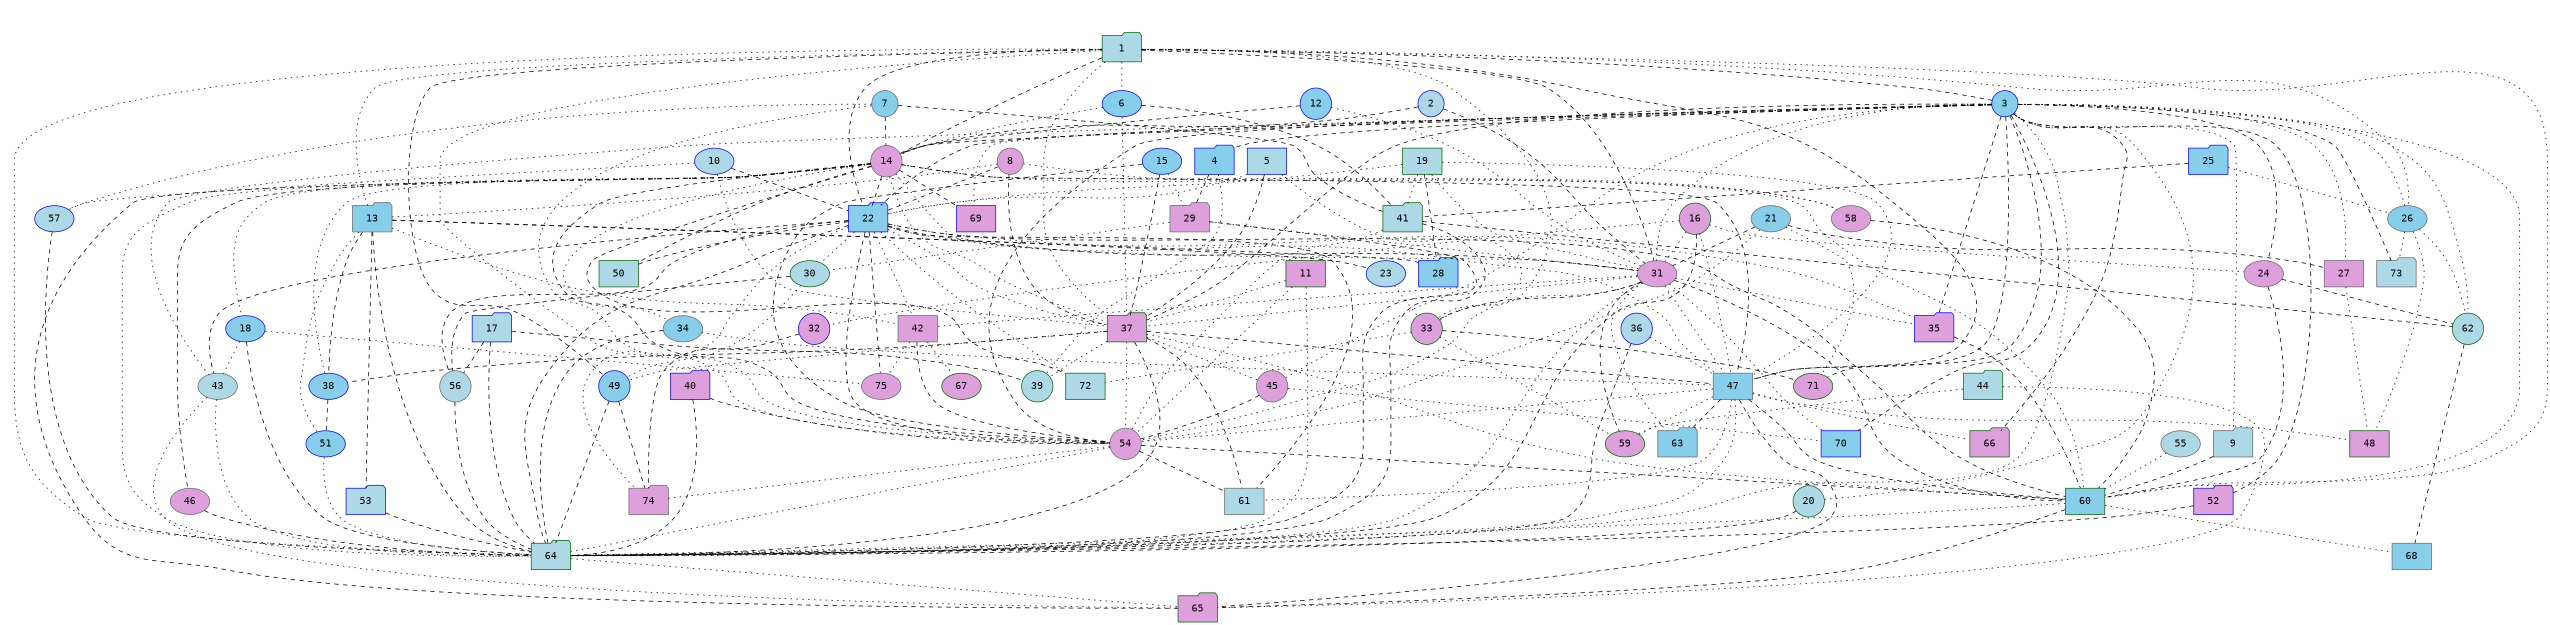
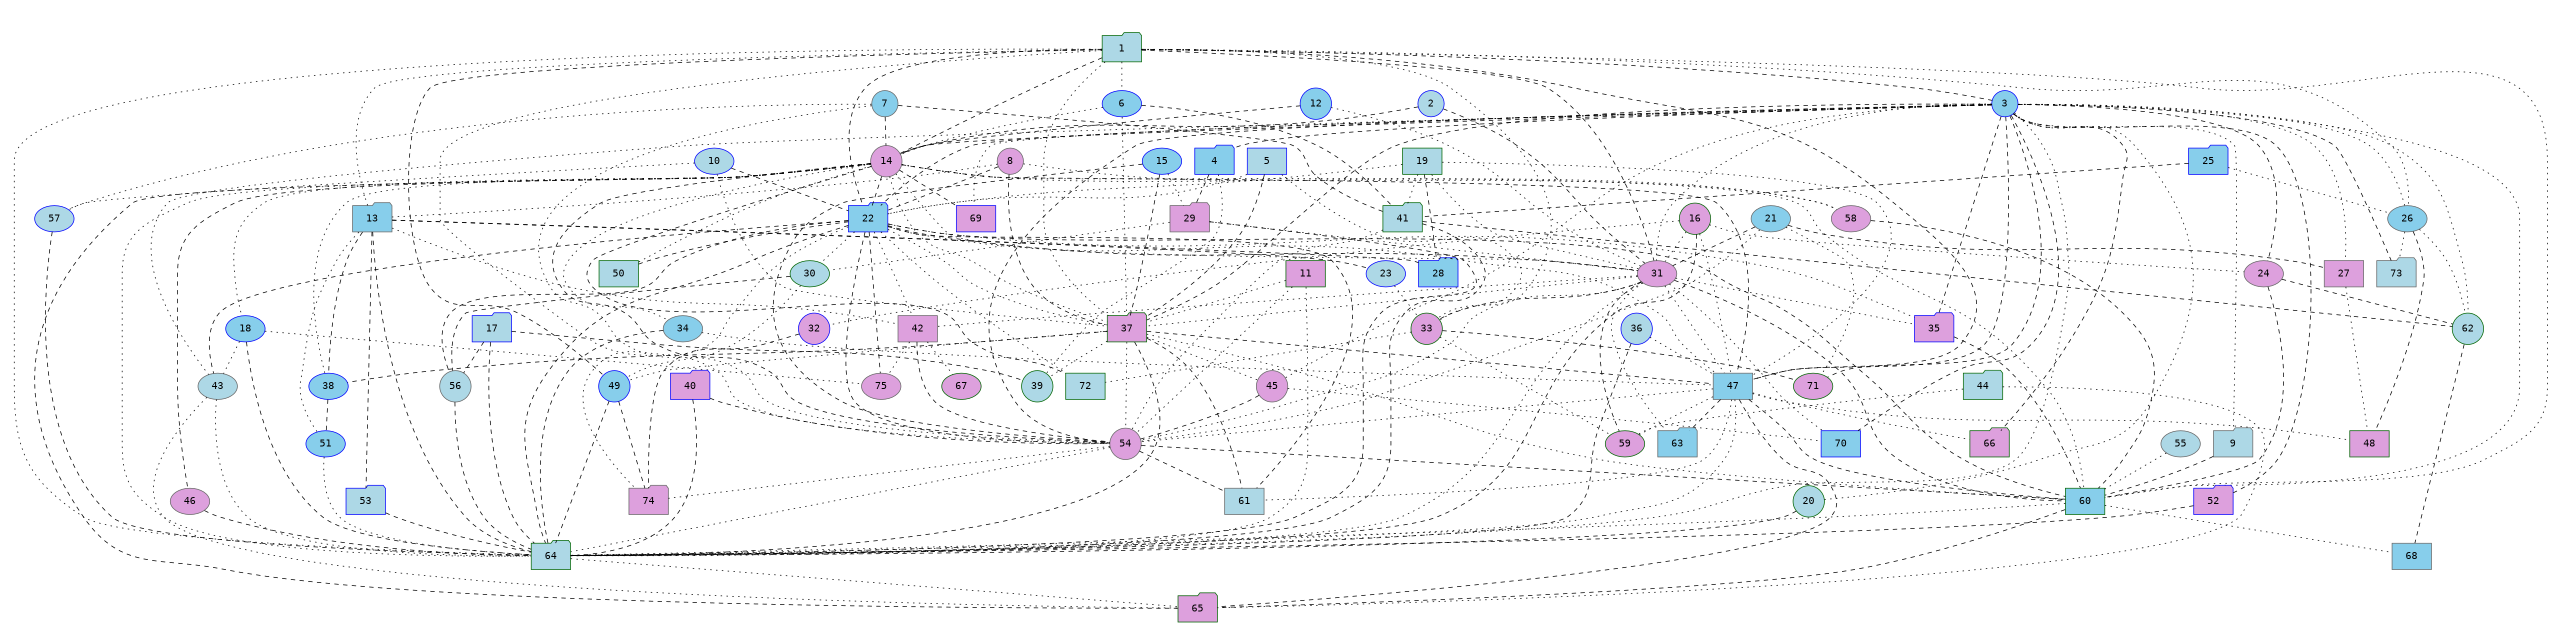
(723, 219) -> (723, 219)
(2412, 333) -> (2412, 333)
